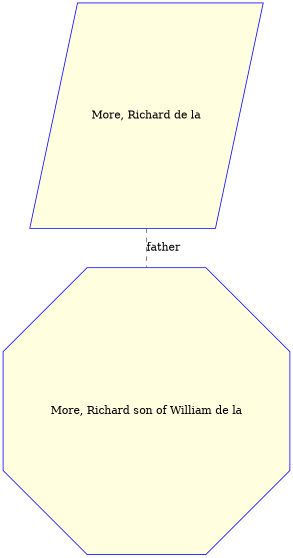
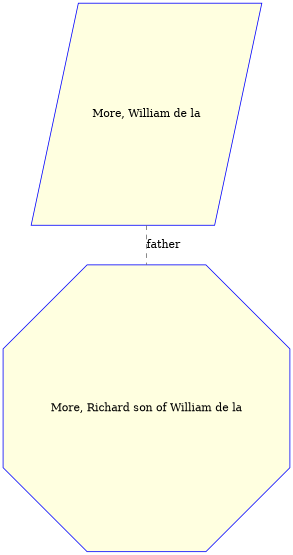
(146, 116) -> (146, 114)
